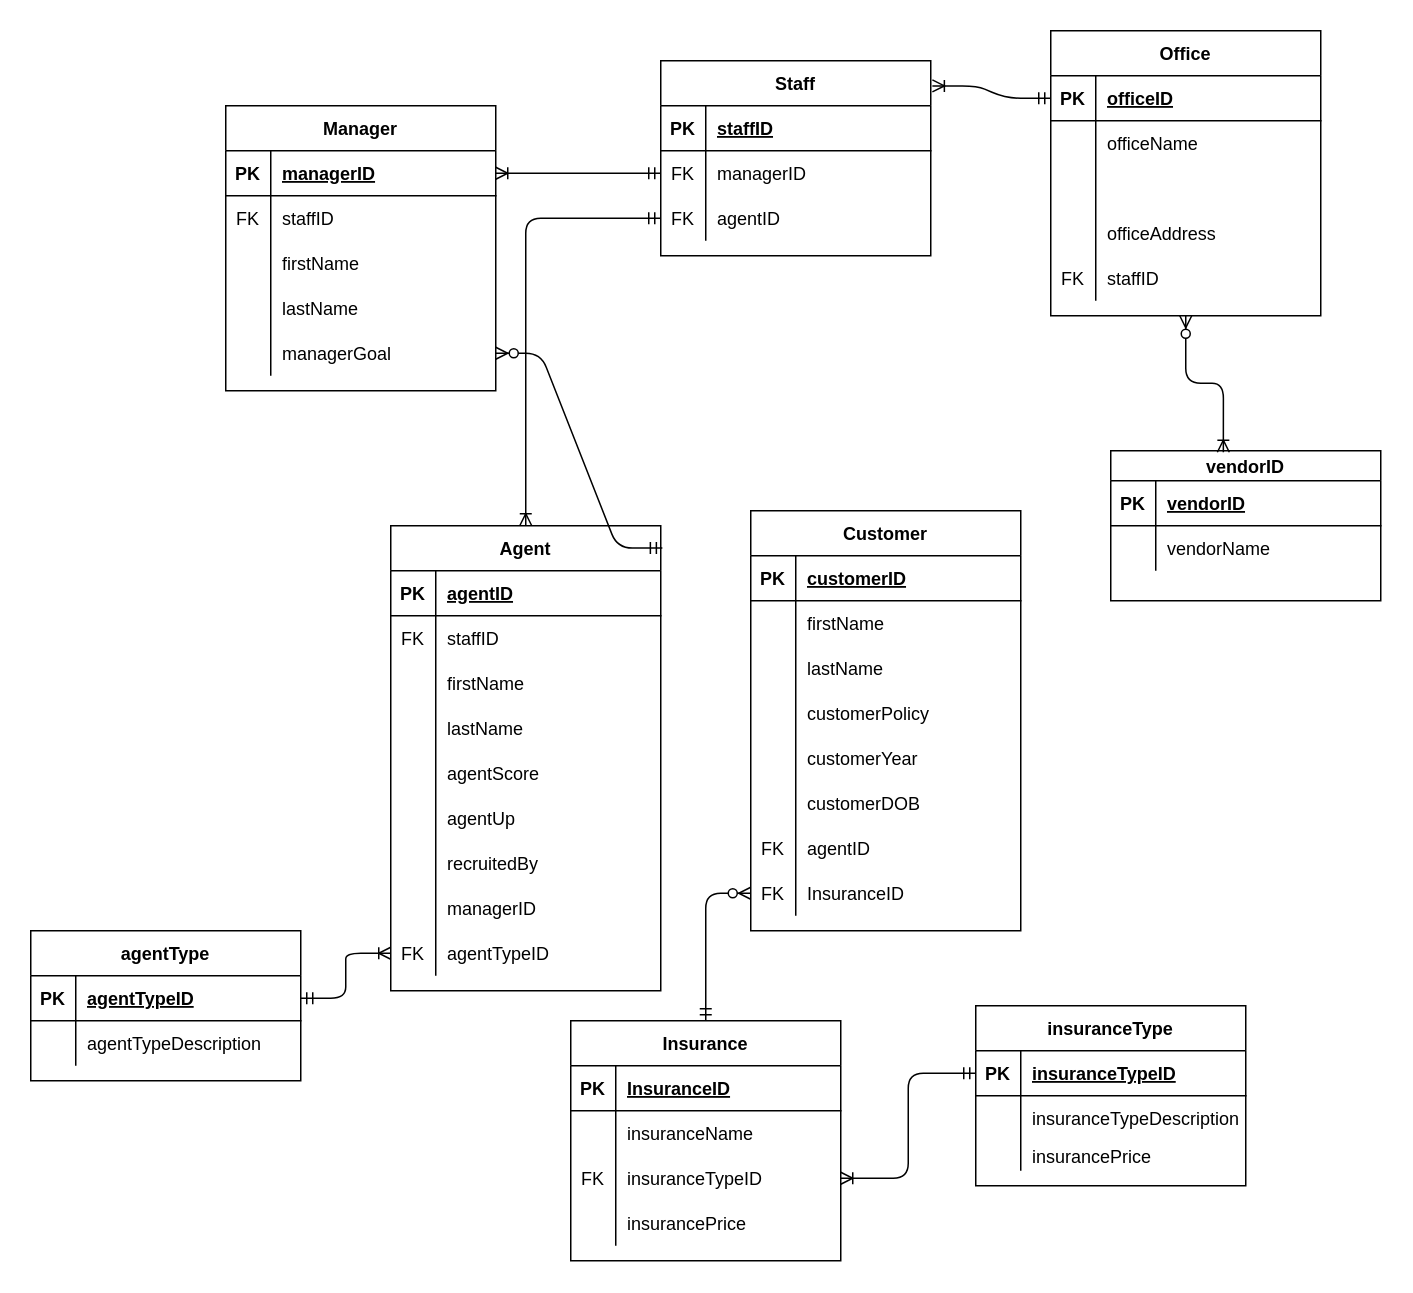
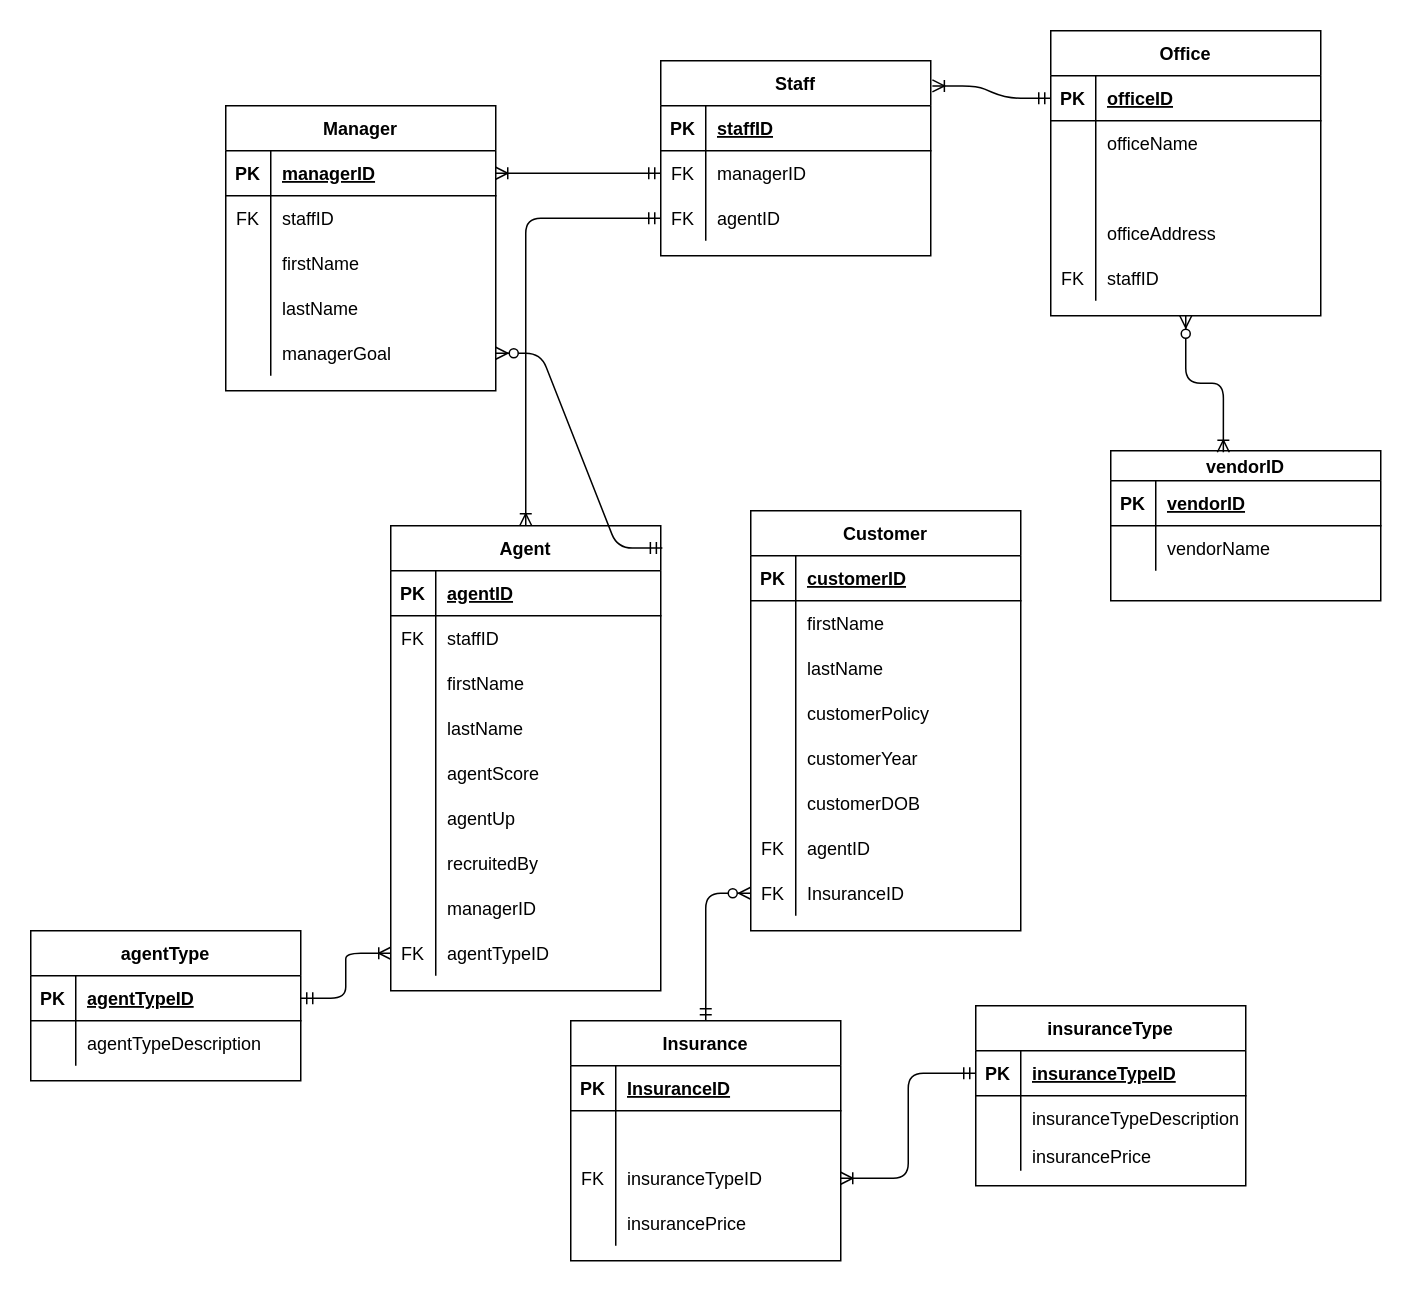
(728, 1133) -> none
